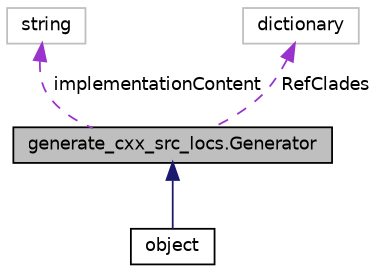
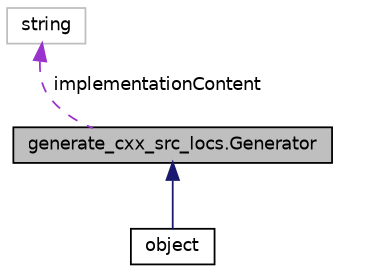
(301, 26) -> none
